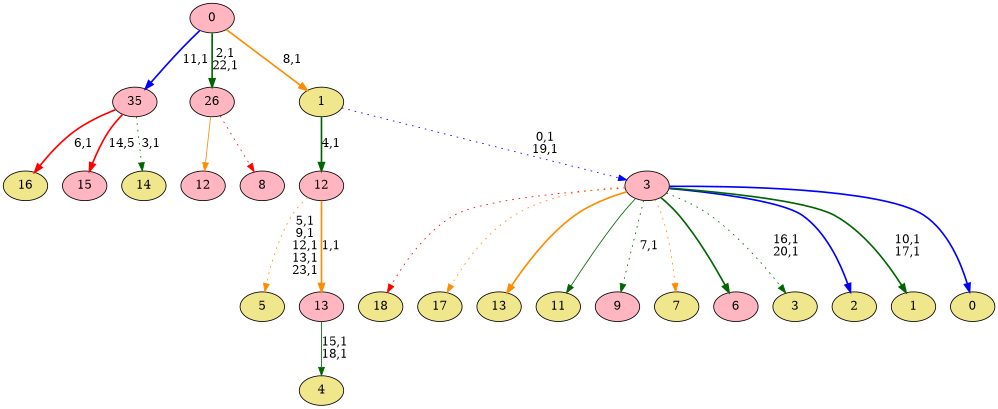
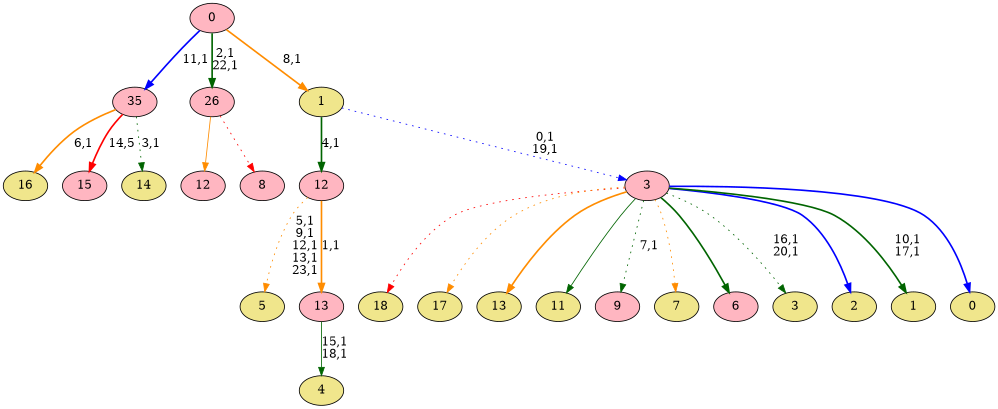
(74, 132) -> (74, 132)
